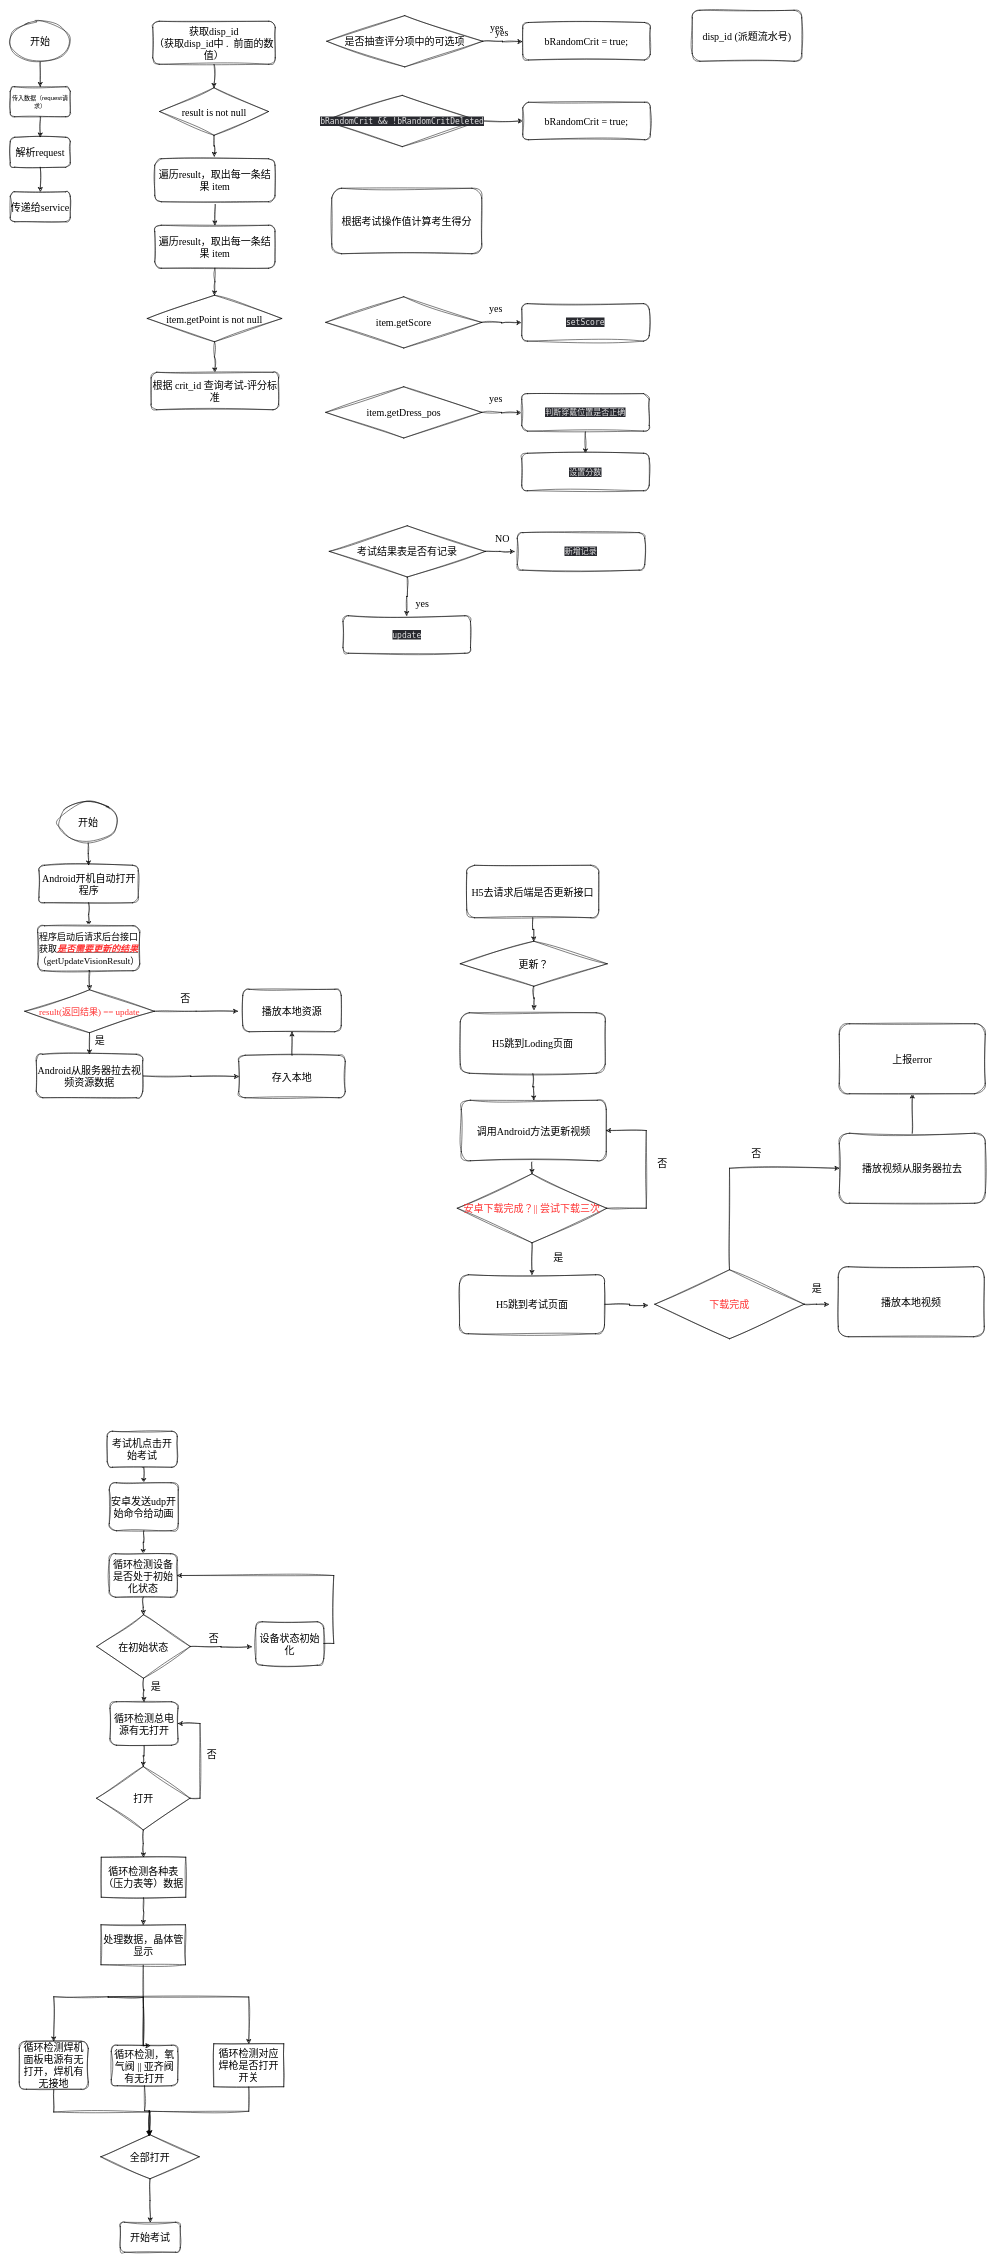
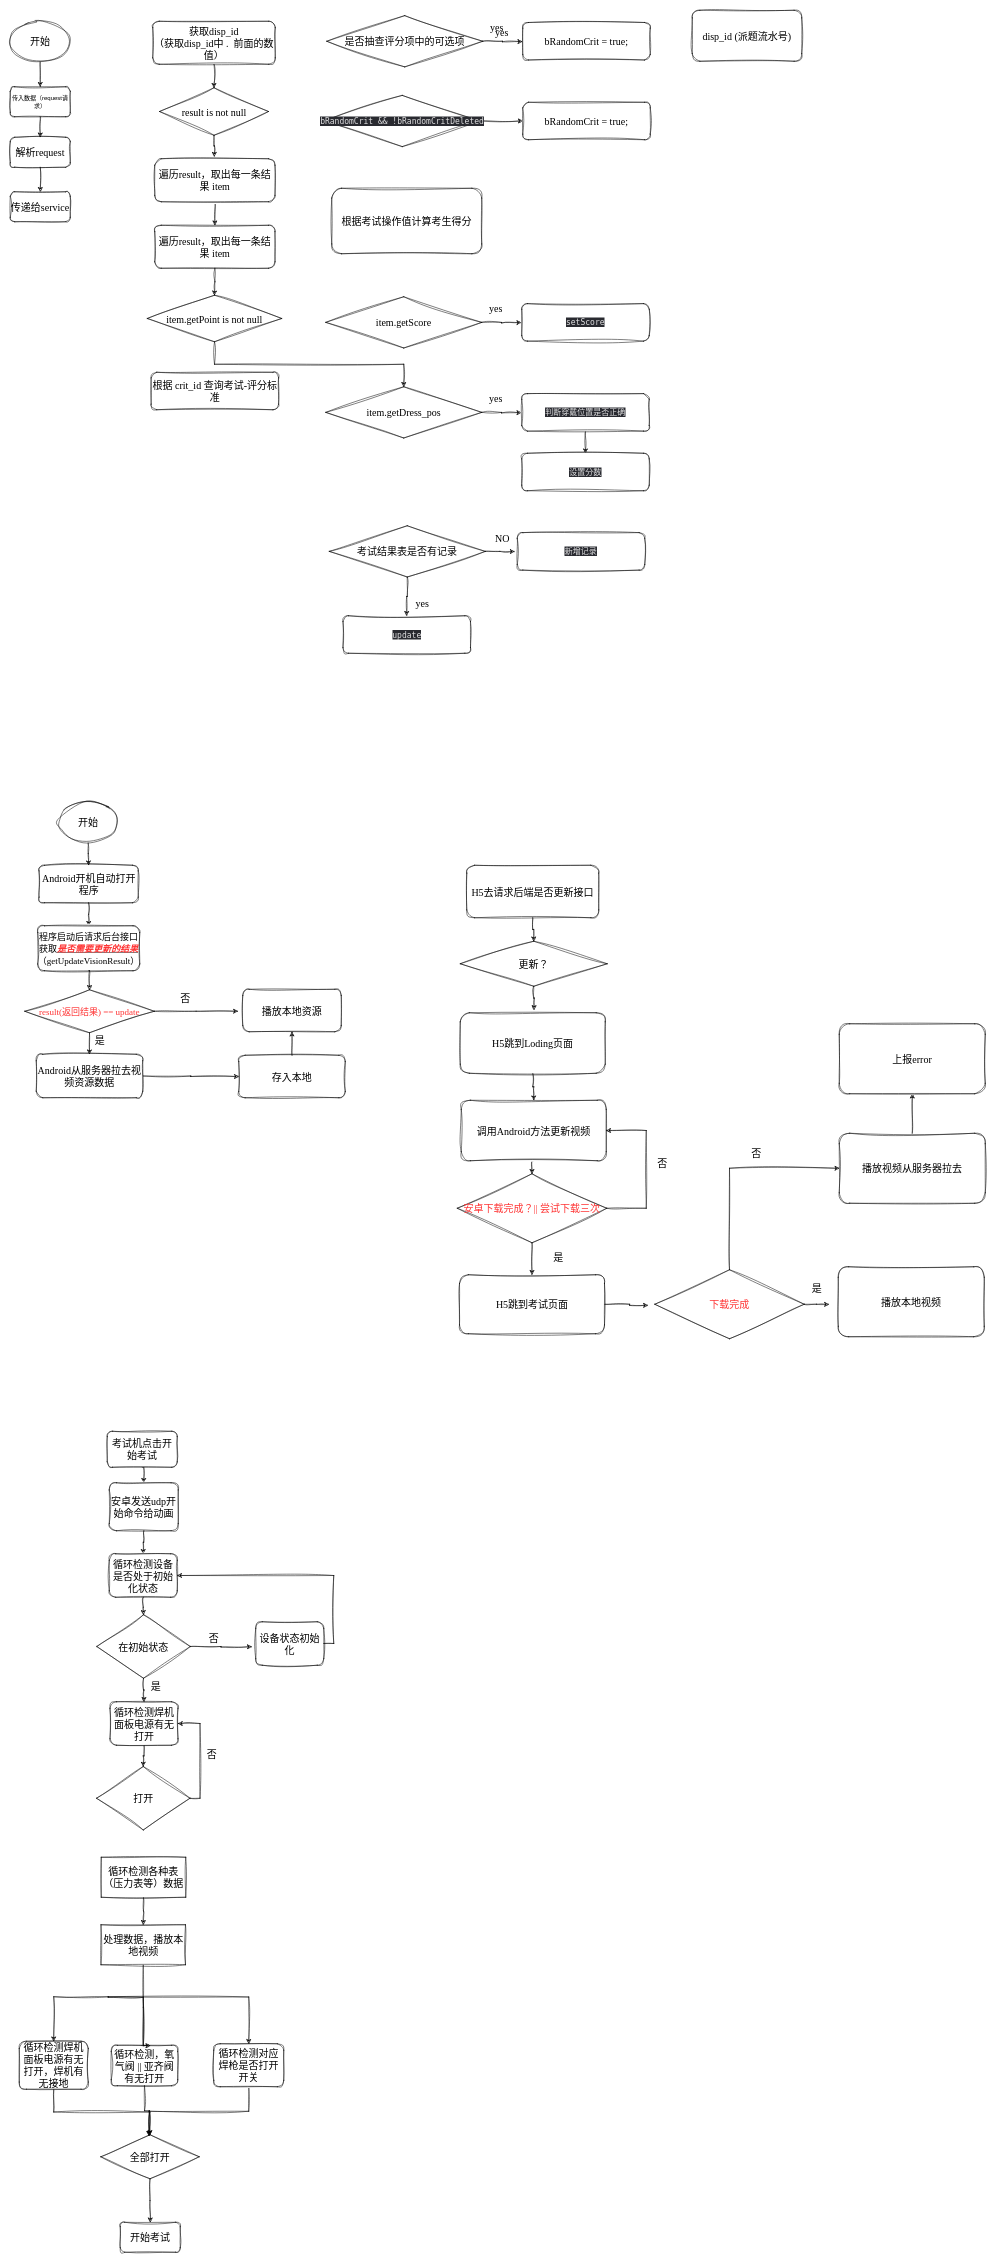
(215, 361) -> (366, 364)
(144, 1724) -> (144, 1724)
(143, 1843) -> none
(144, 1945) -> (144, 1945)
(249, 2065) -> (249, 2065)
